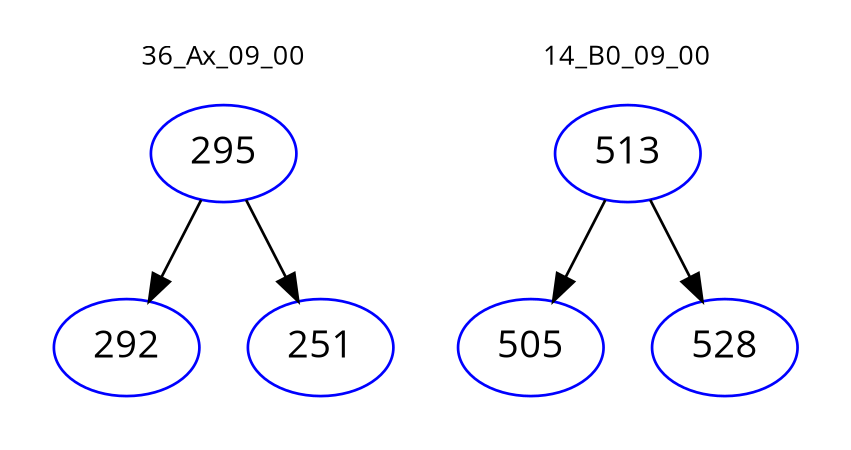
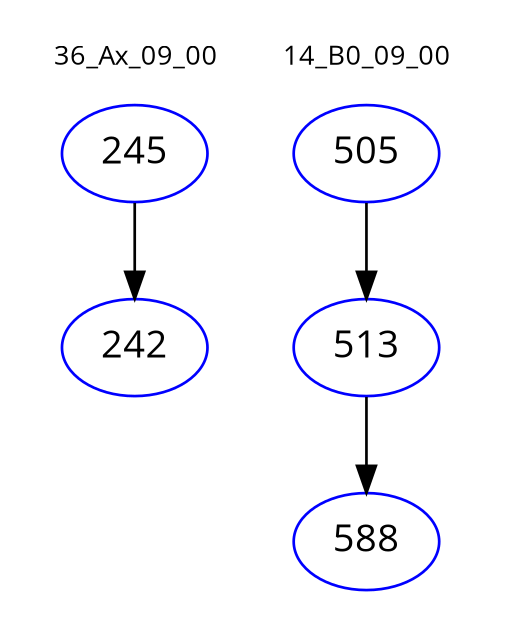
(224, 154) -> (135, 154)
(586, 239) -> (366, 237)
(127, 348) -> (135, 348)
(321, 348) -> none
(725, 348) -> (366, 542)
